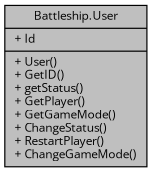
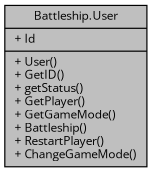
(61, 128) -> (51, 128)
